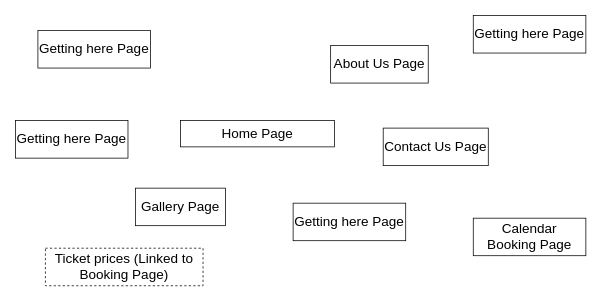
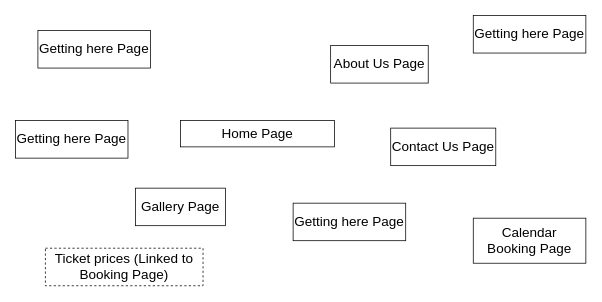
(435, 147) -> (443, 147)
(529, 237) -> (529, 240)
